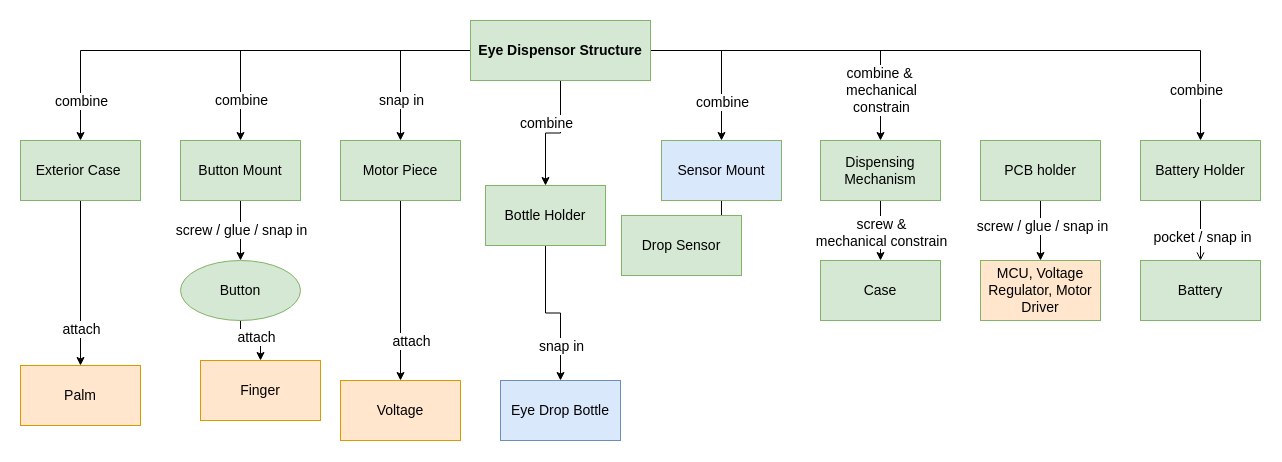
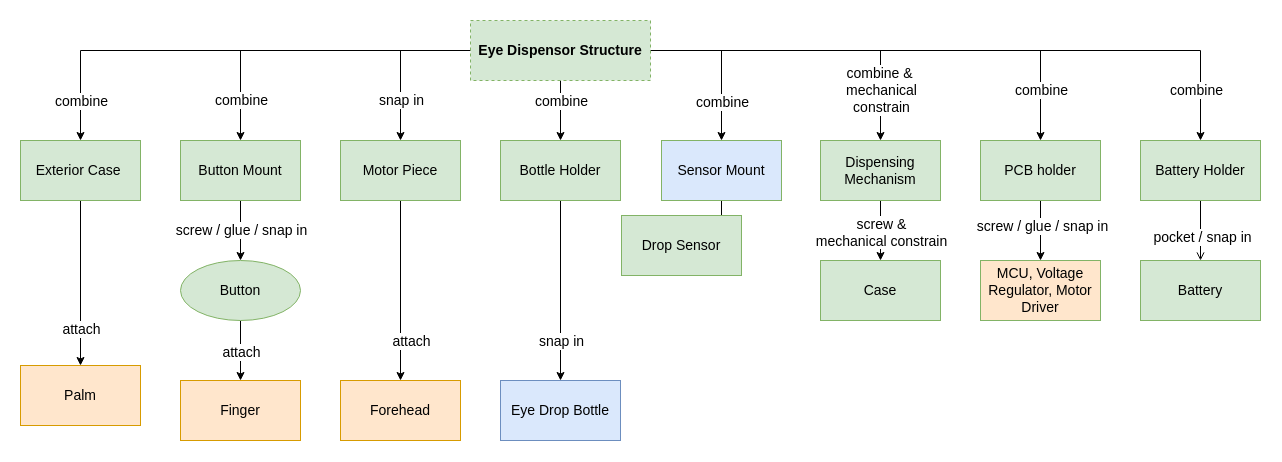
(561, 51) -> (561, 51)
none -> (1041, 93)
(546, 216) -> (561, 171)
(261, 391) -> (241, 411)
(401, 411) -> (401, 411)
